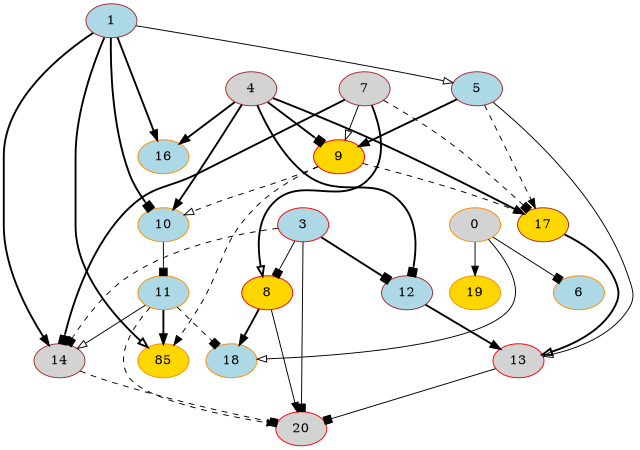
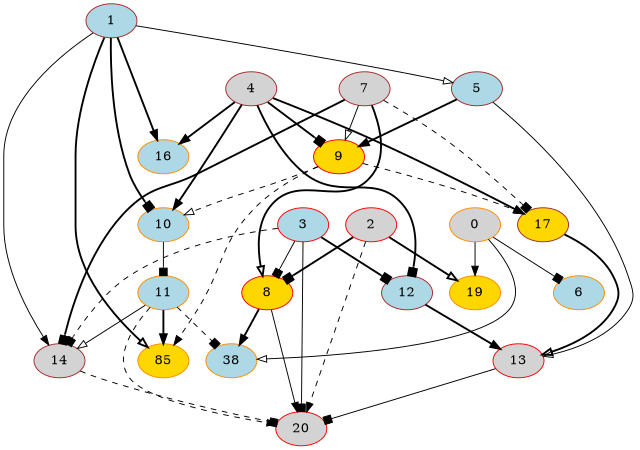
(508, 152) -> none
(4, 172) -> (4, 172)
none -> (371, 225)
(231, 361) -> (231, 361)
